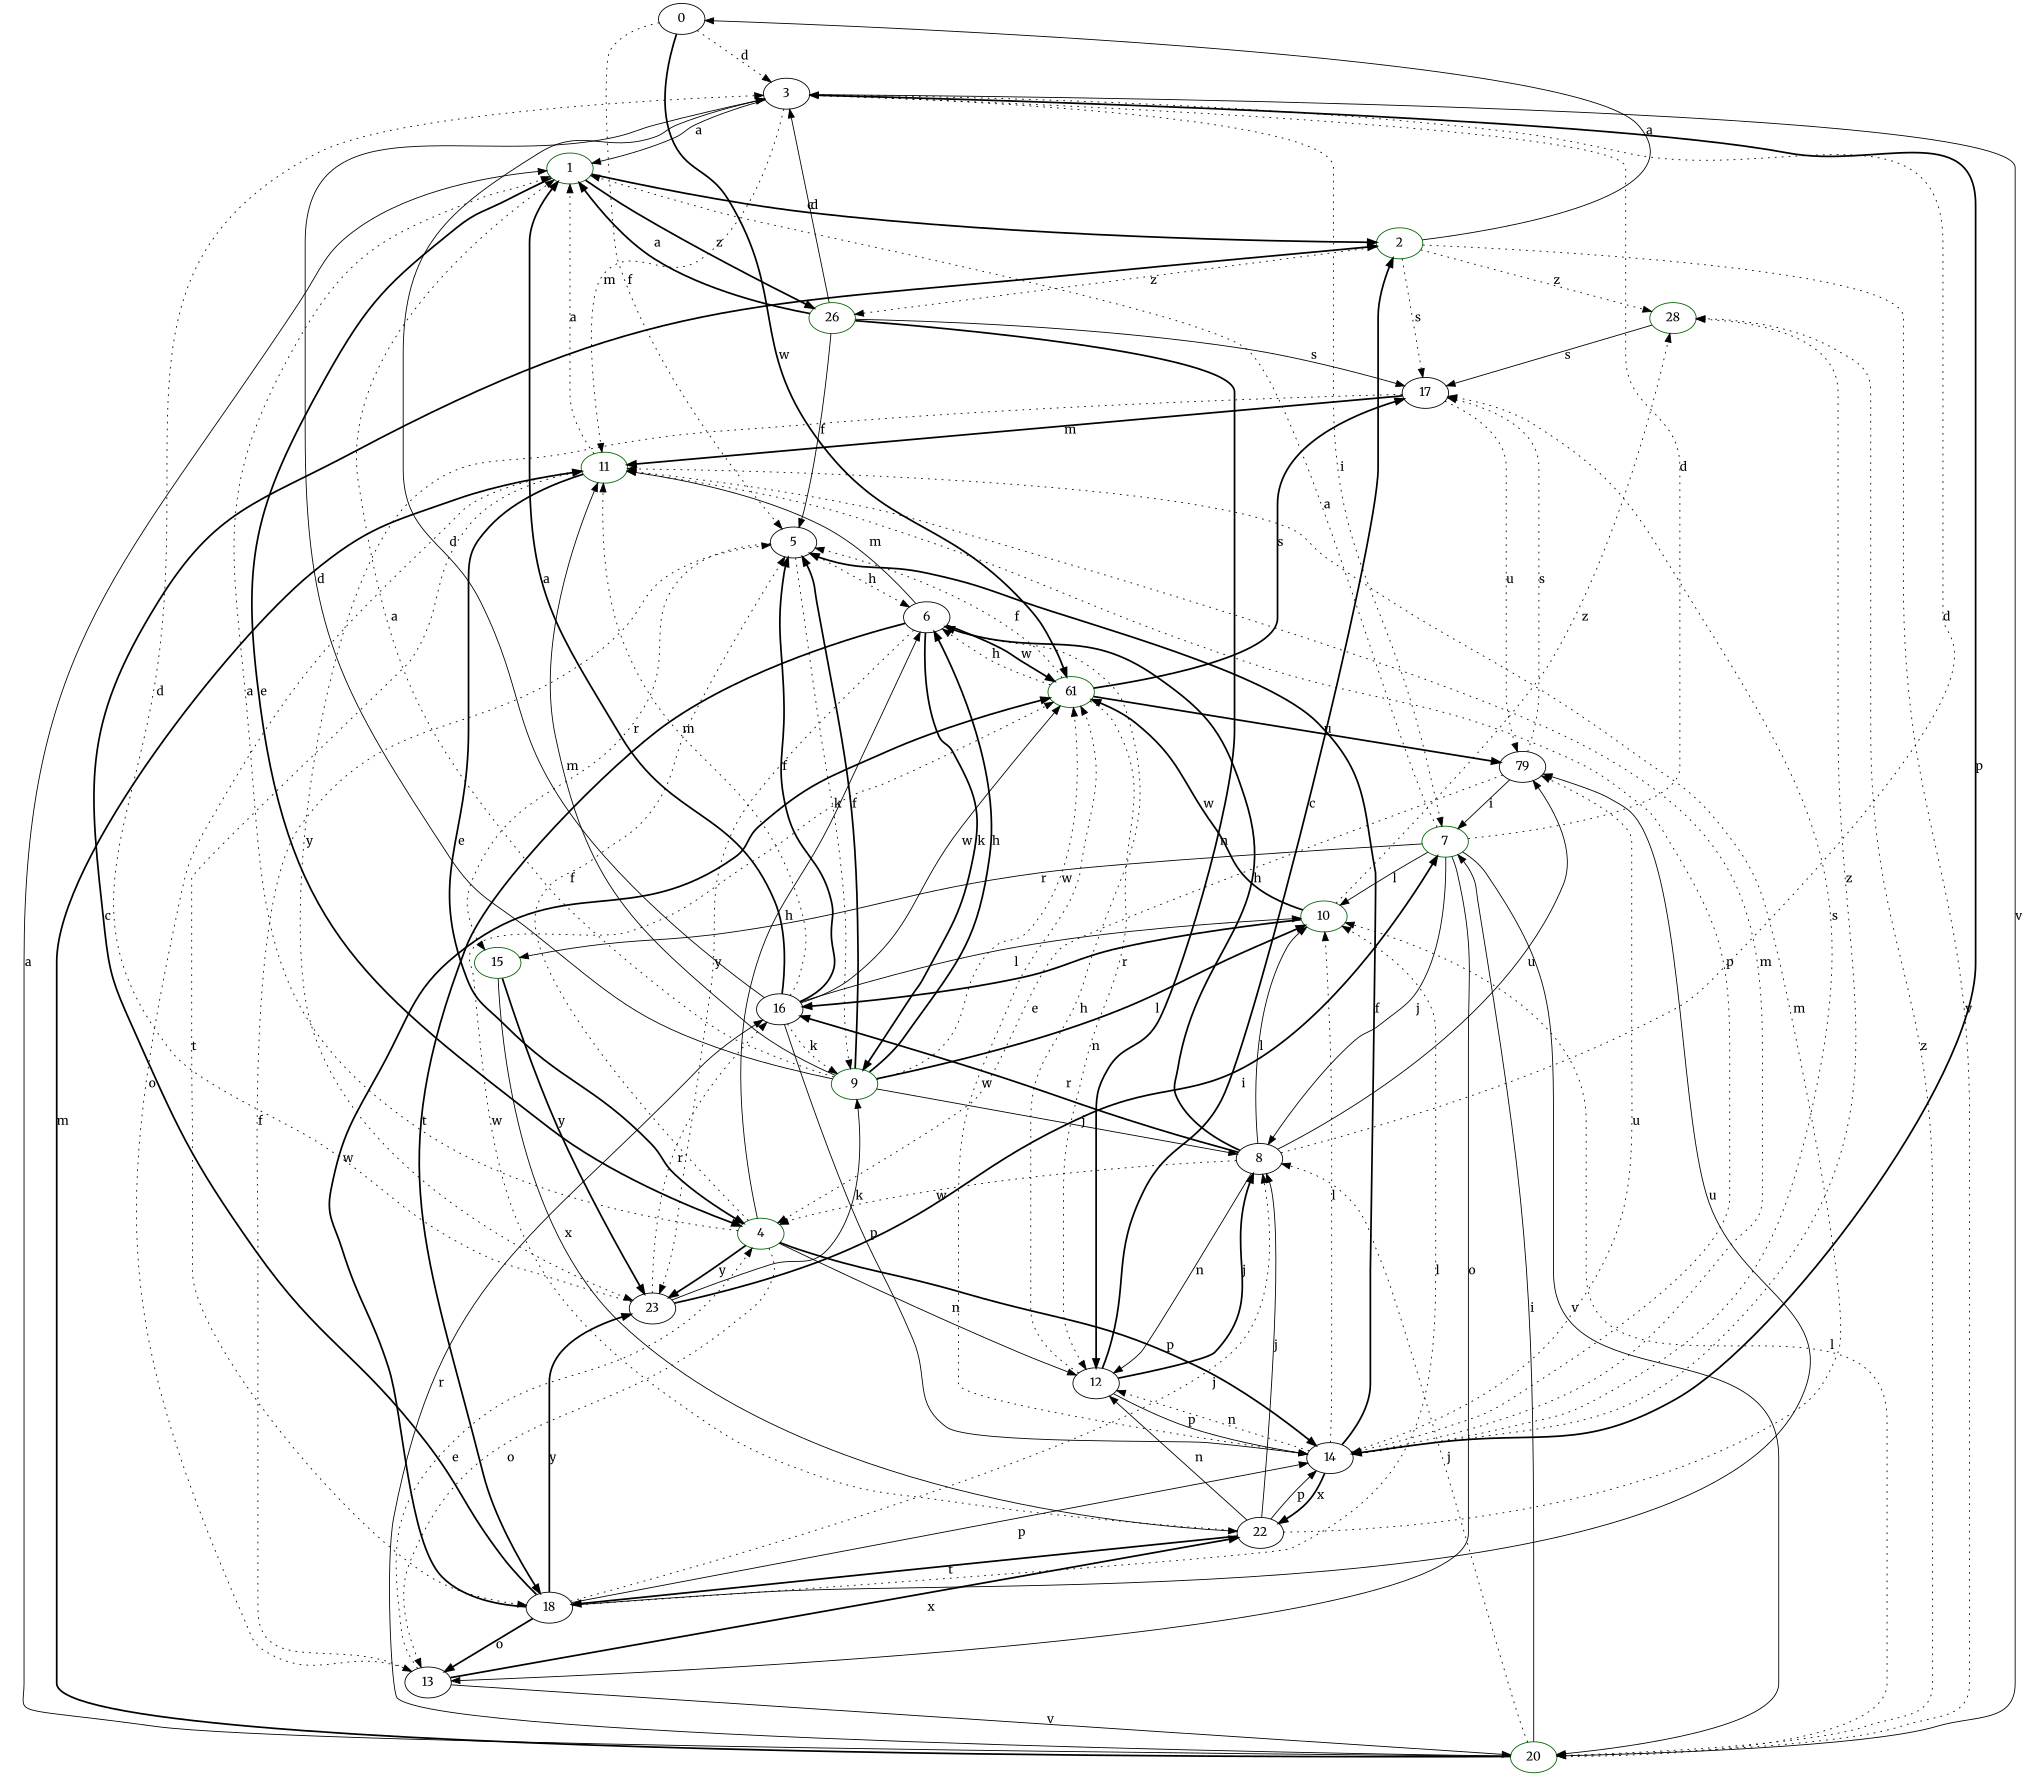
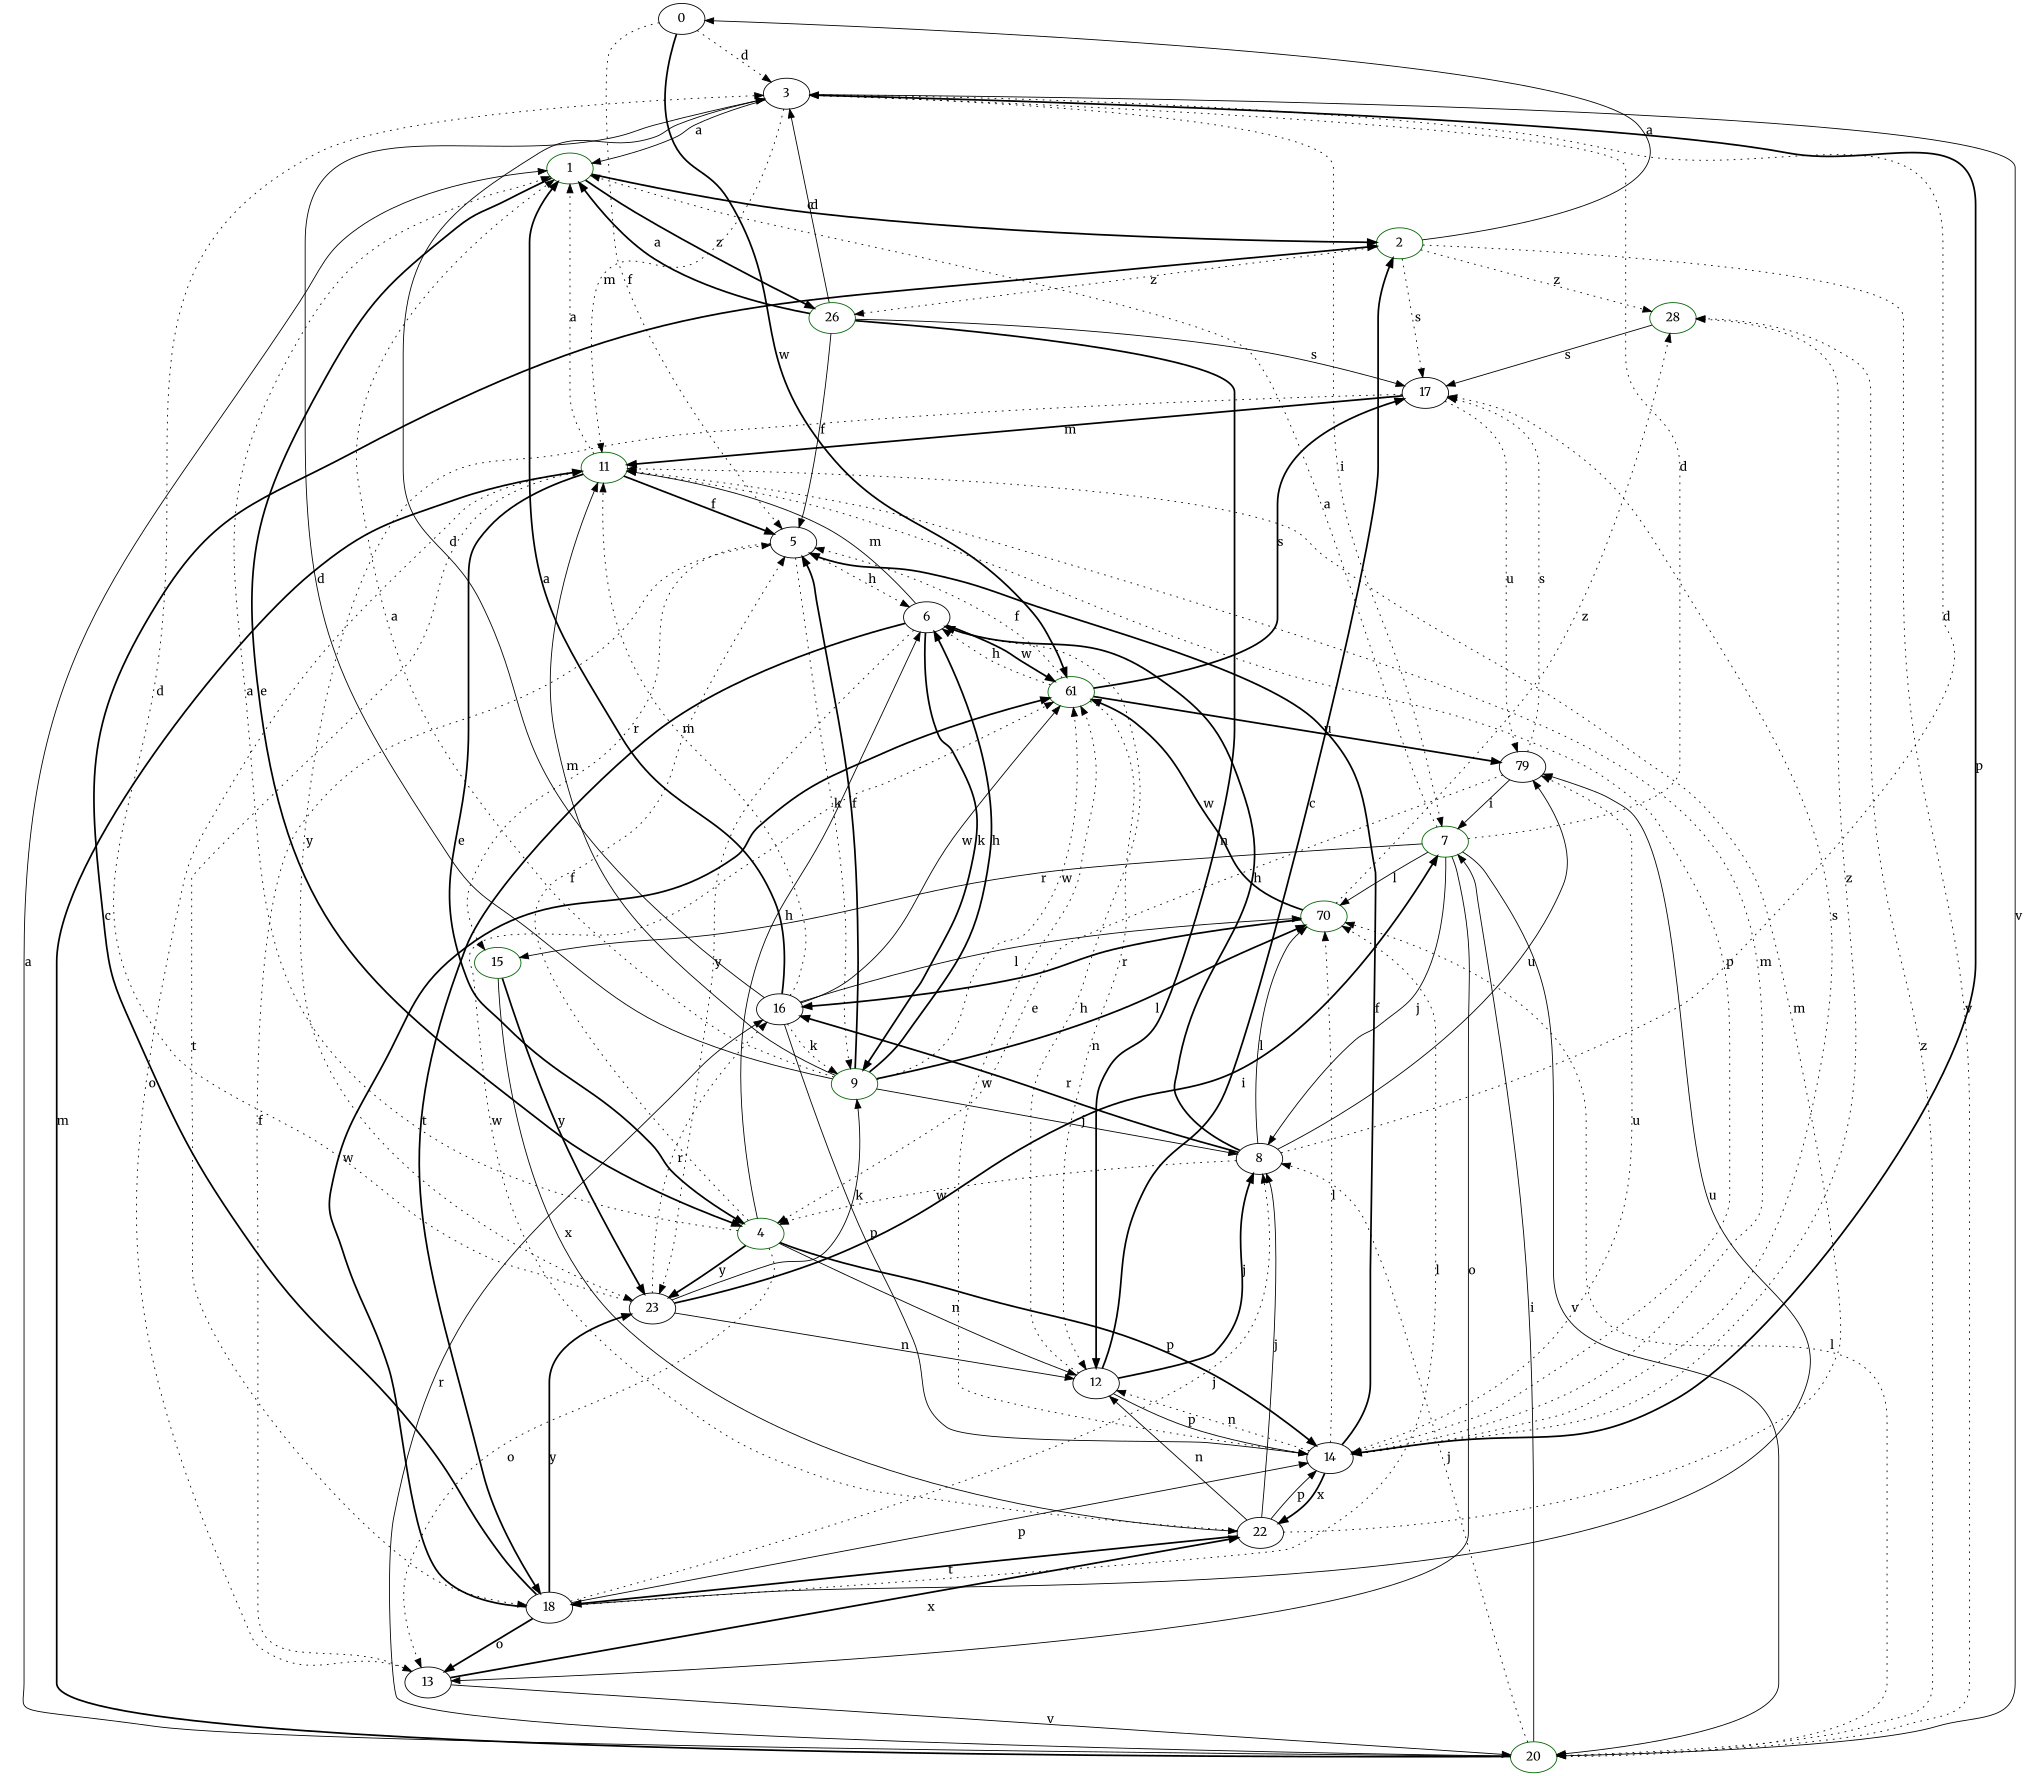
(784, 798) -> (695, 503)
(1324, 916) -> (1324, 916)
(1190, 1274) -> (870, 1345)
(495, 1408) -> none
